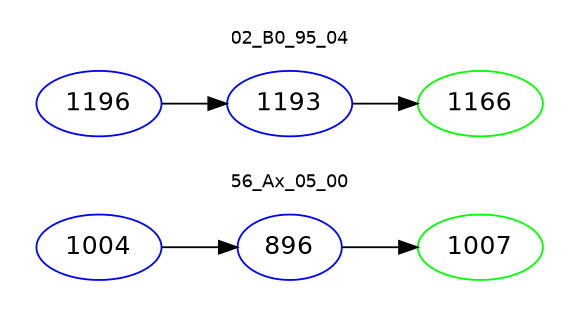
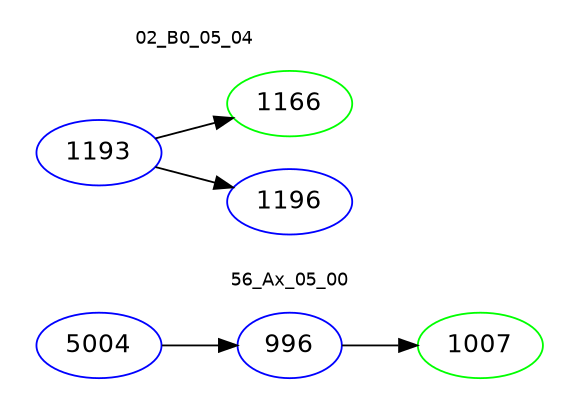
(290, 39) -> (194, 39)
(185, 104) -> (185, 175)
(99, 247) -> (99, 345)
(290, 247) -> (290, 345)
